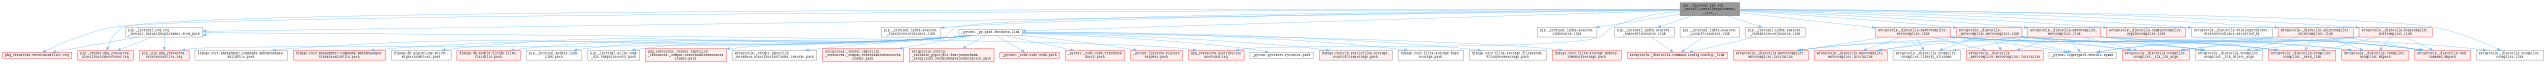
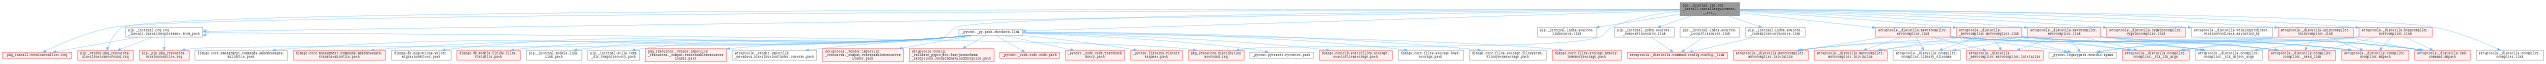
(911, 32) -> none
(2292, 41) -> (2225, 42)
(2267, 45) -> none
(37, 55) -> (37, 55)
(1356, 55) -> (1356, 55)
